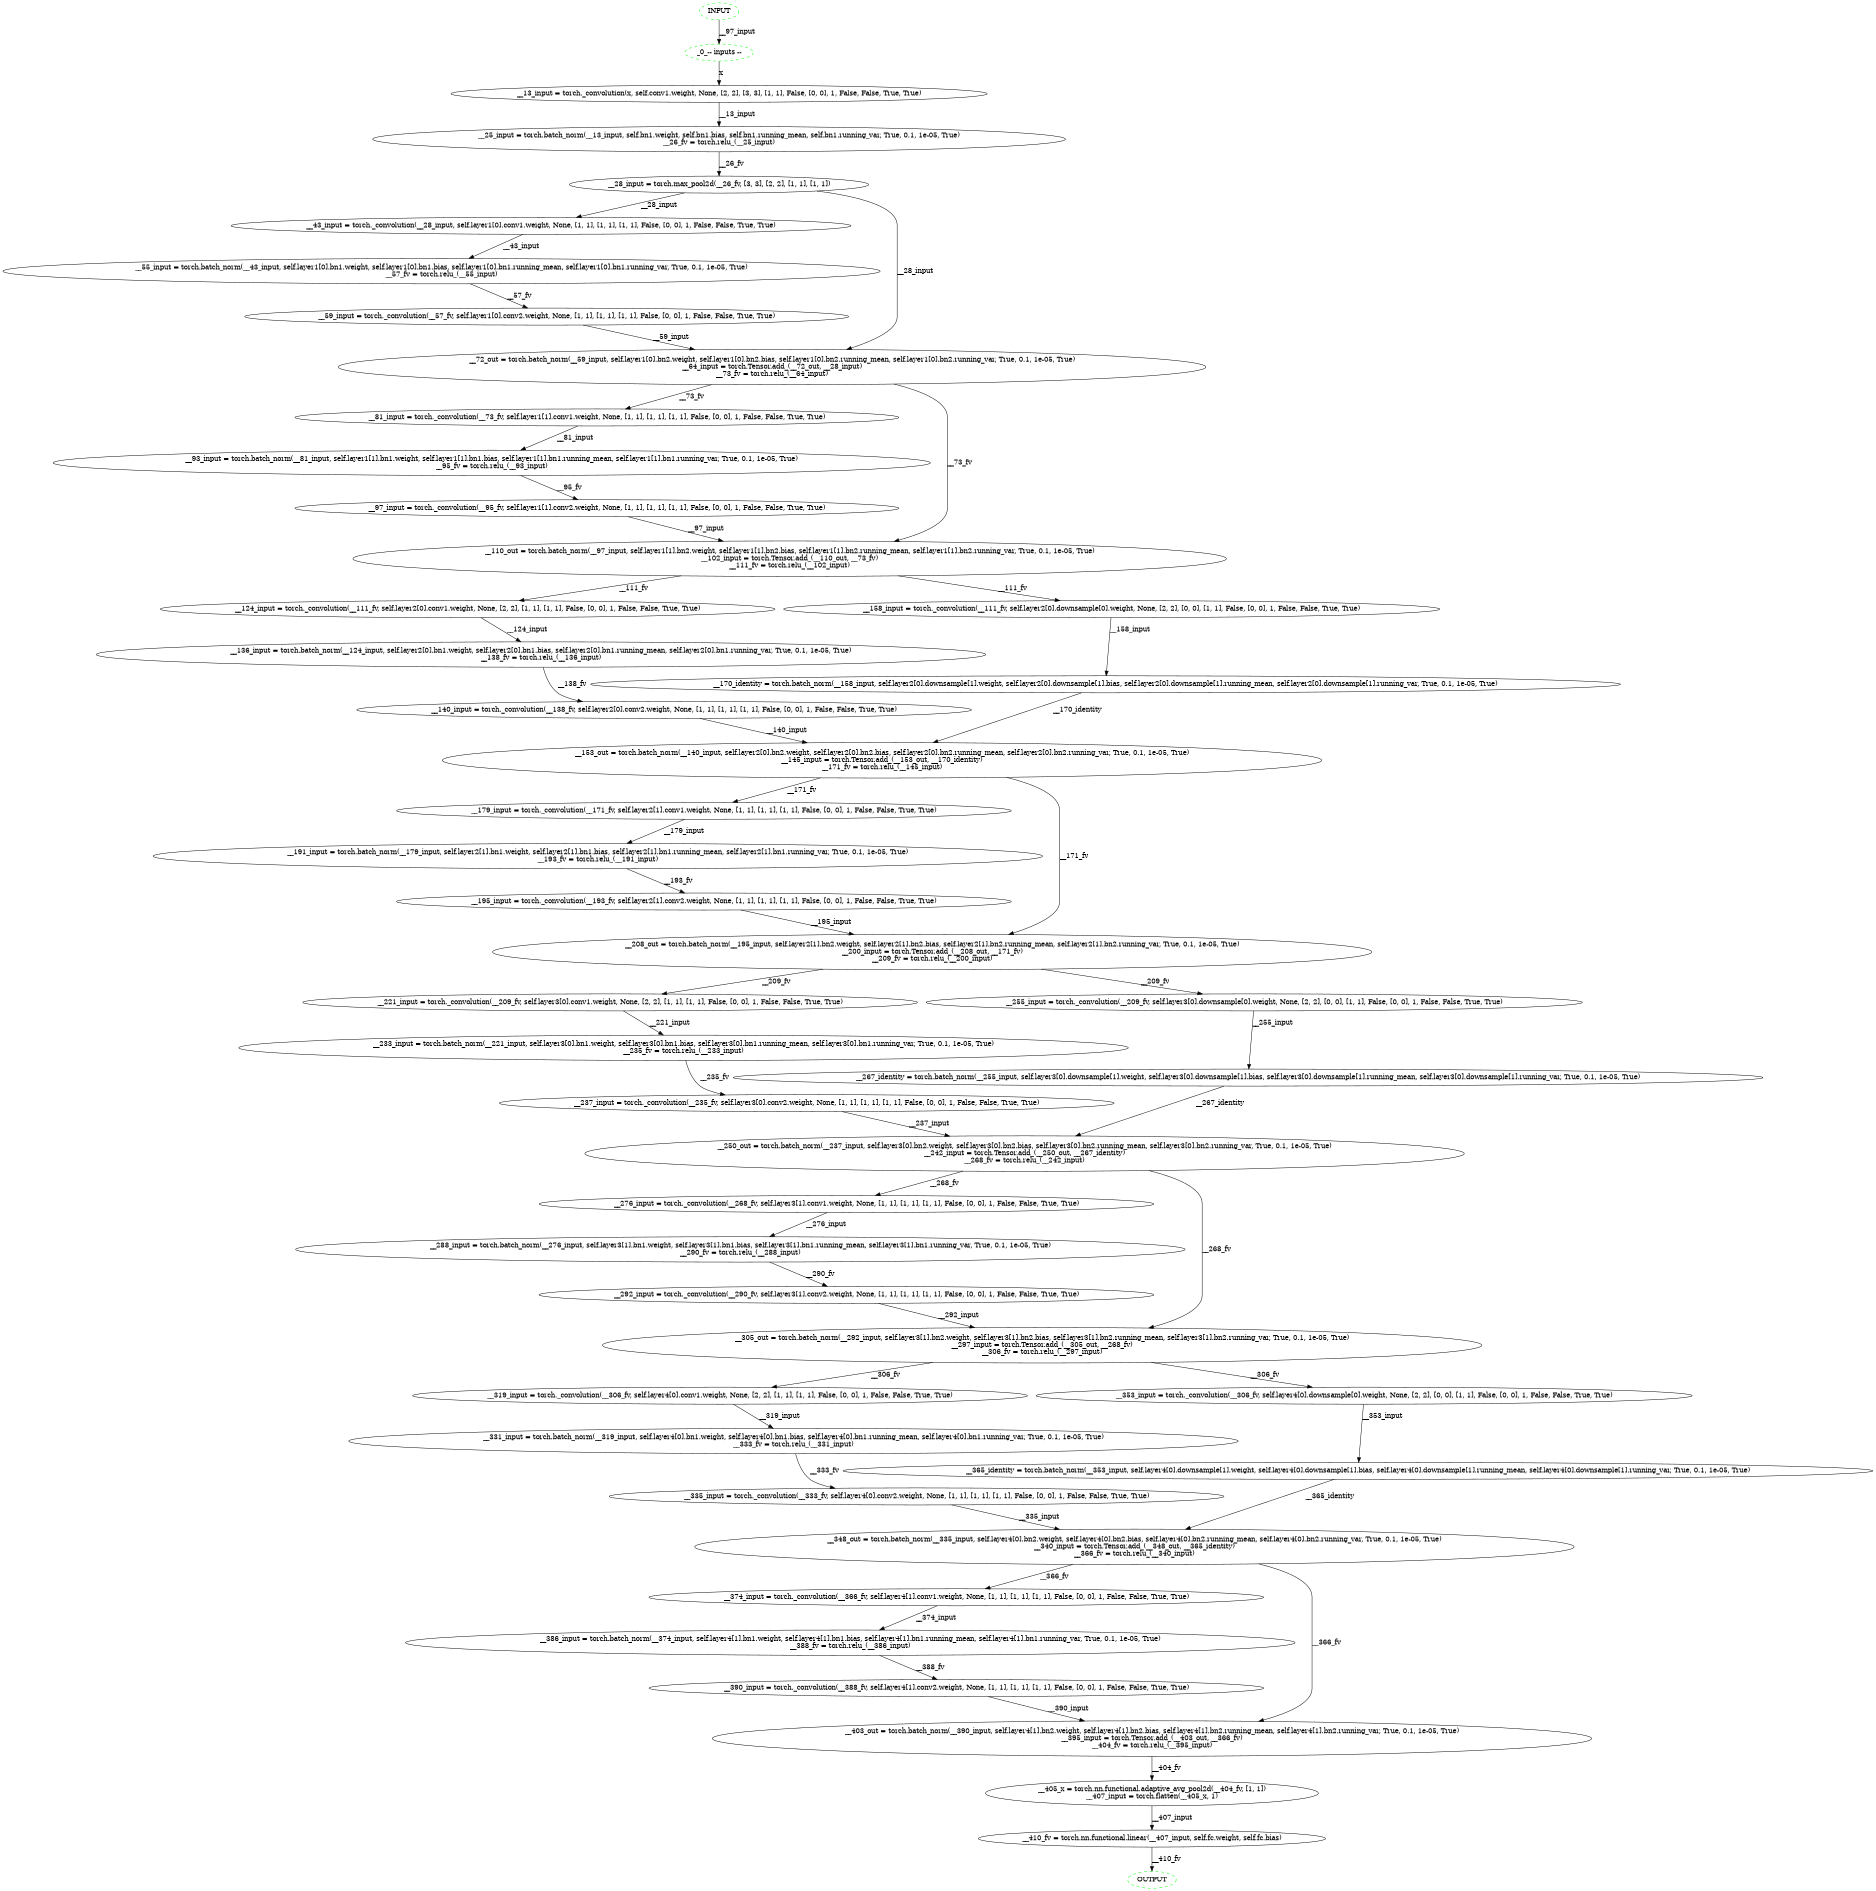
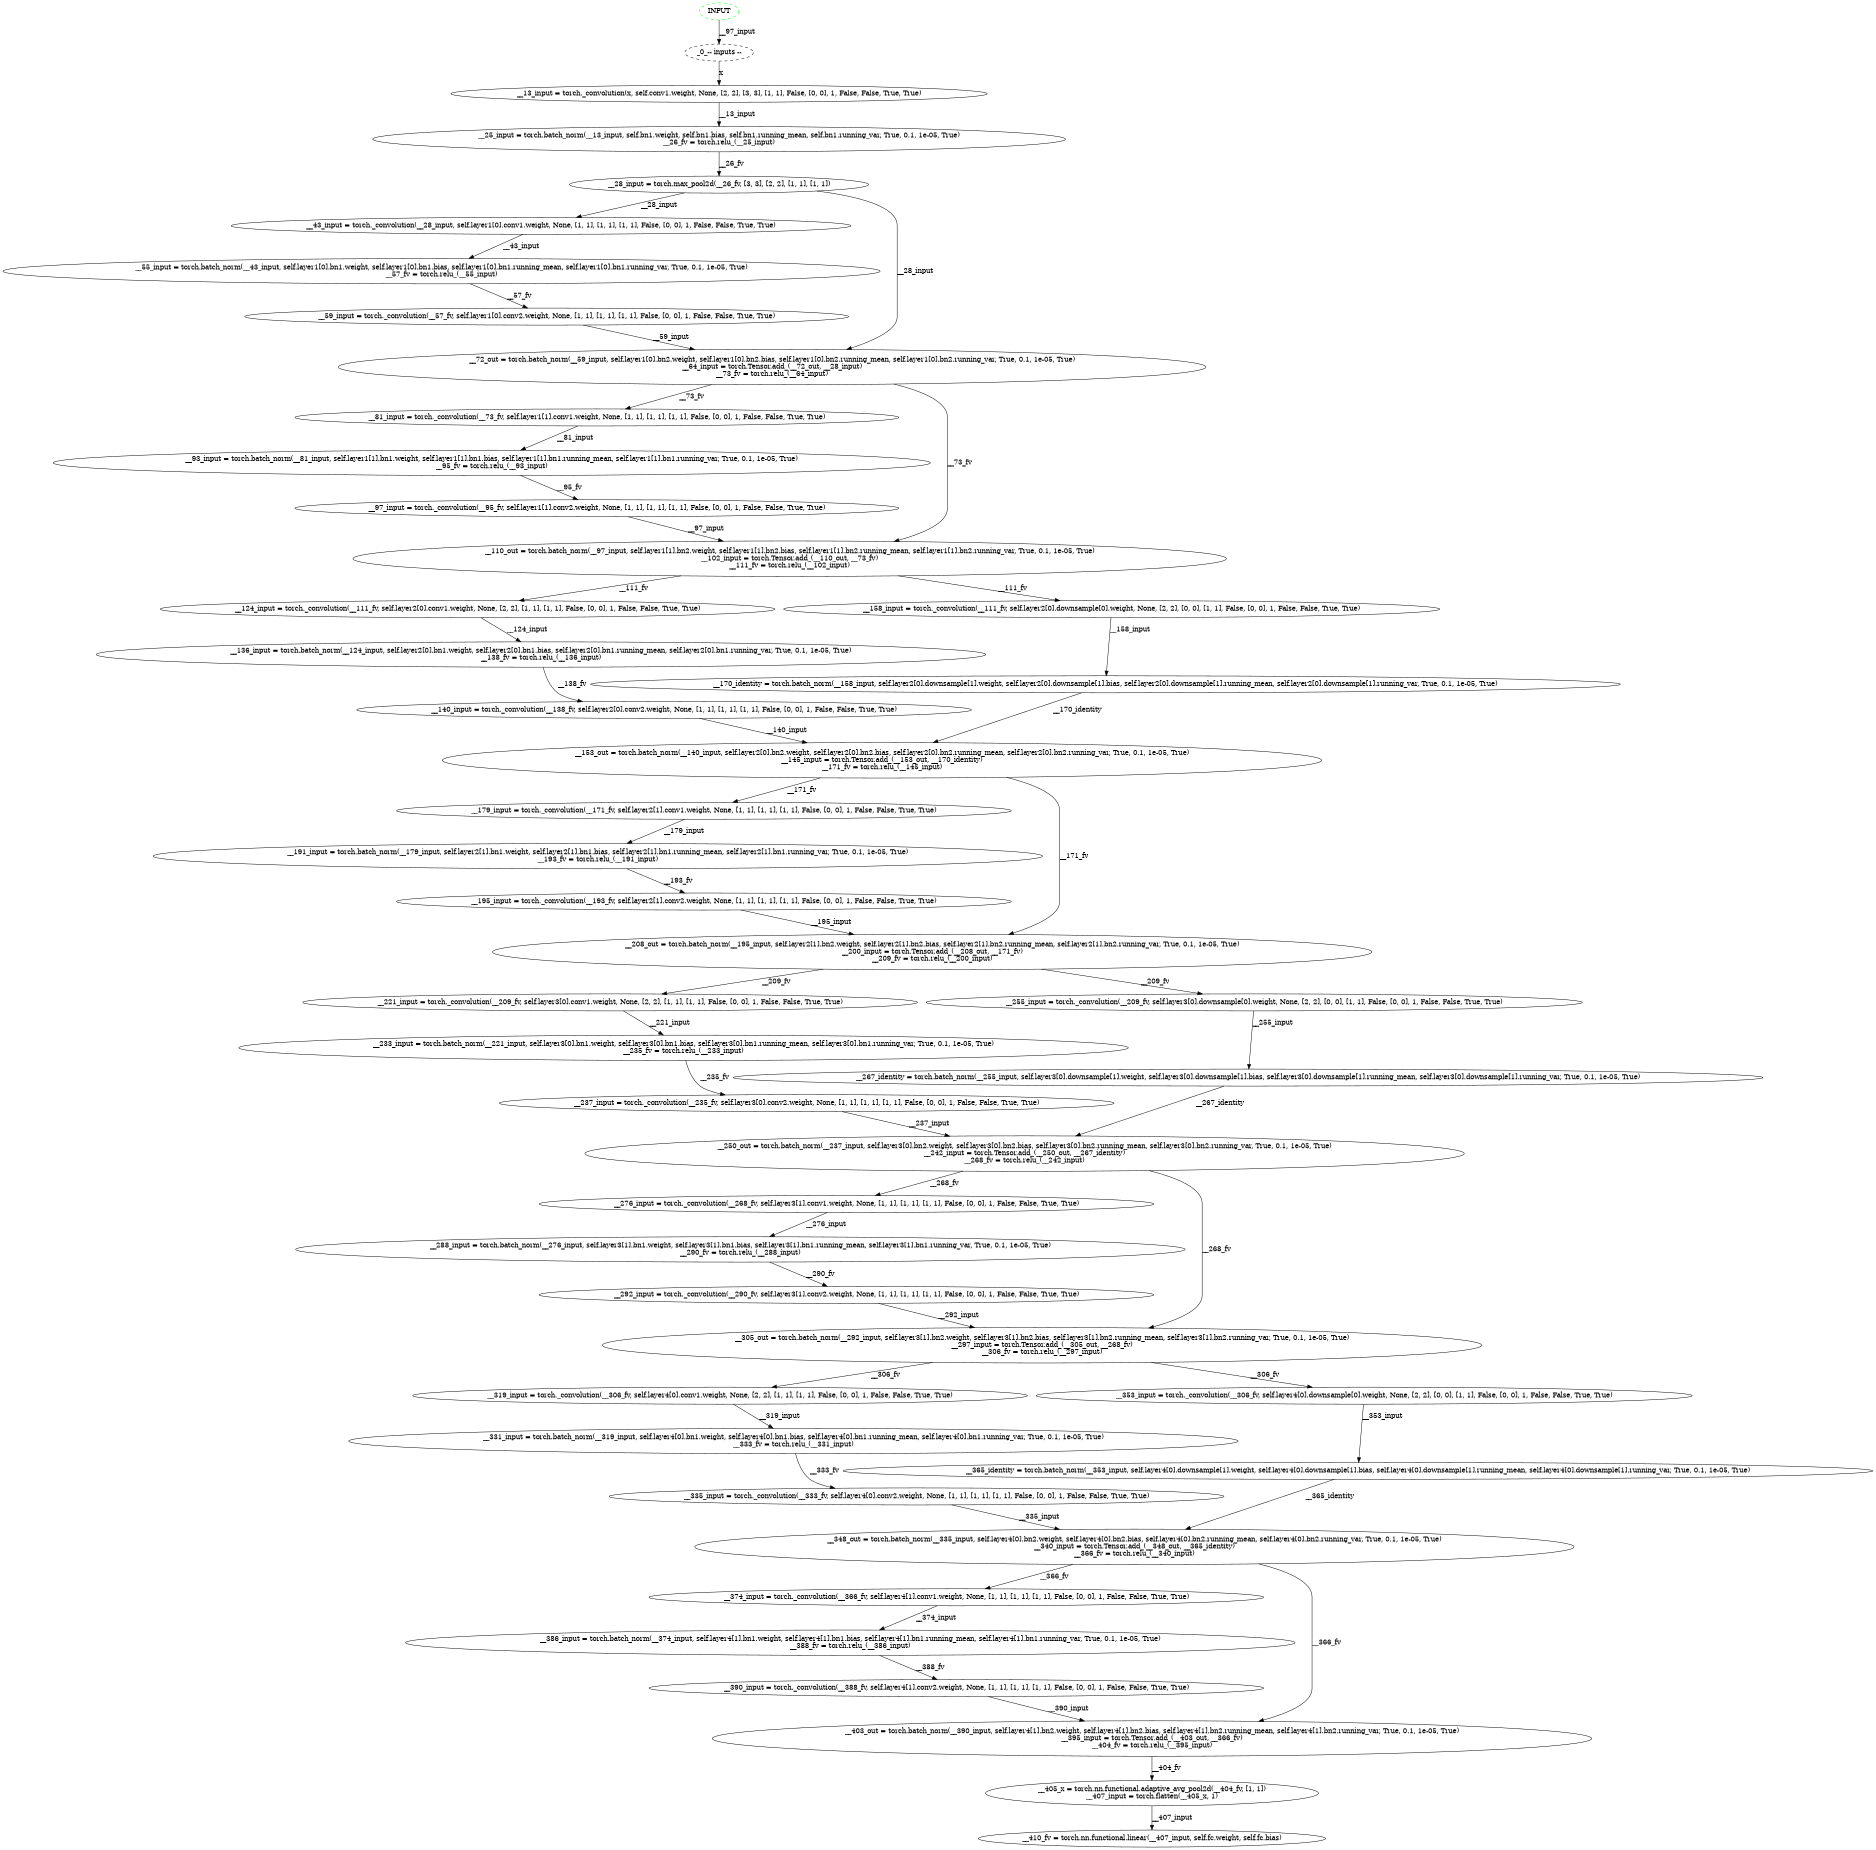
(719, 53) -> (719, 53)
(1152, 1880) -> none
